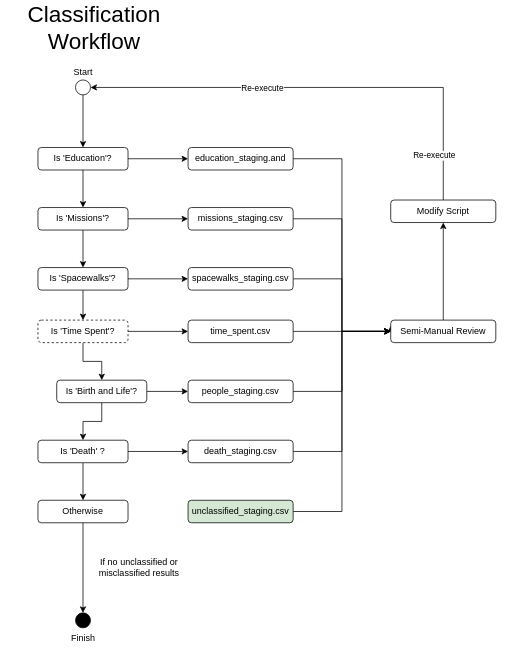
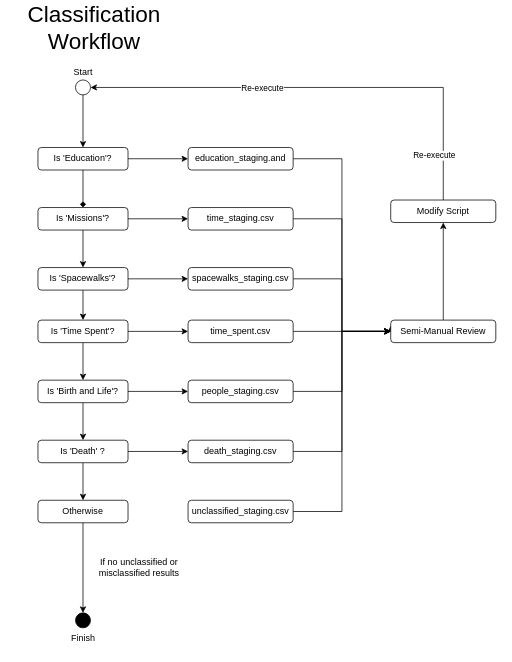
(83, 201) -> (83, 200)
(240, 219) -> (240, 219)
(83, 331) -> (83, 331)
(102, 391) -> (83, 391)
(240, 511) -> (240, 511)
